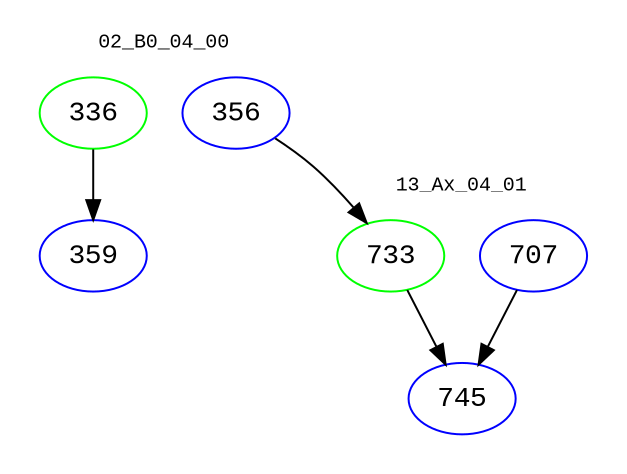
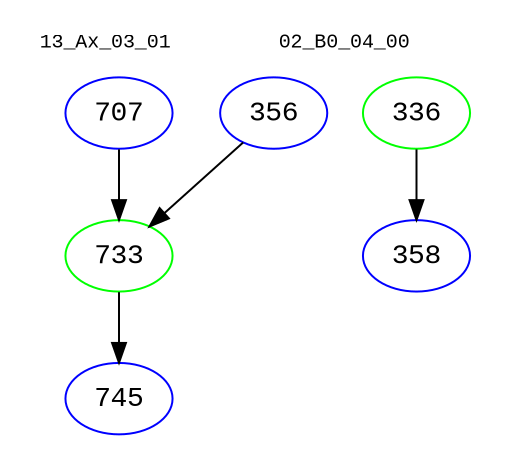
(462, 185) -> (106, 43)
(93, 256) -> (416, 256)
(502, 318) -> (119, 175)
